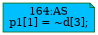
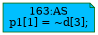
(49, 18) -> (49, 18)
